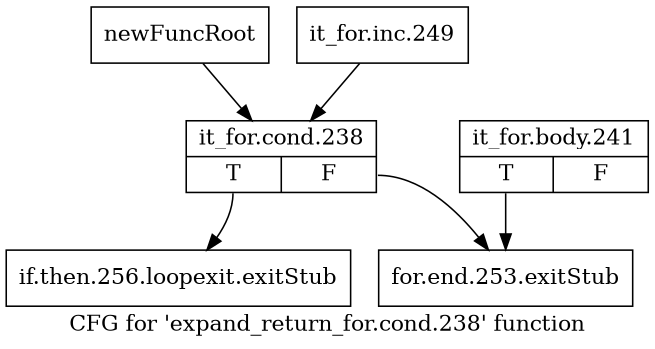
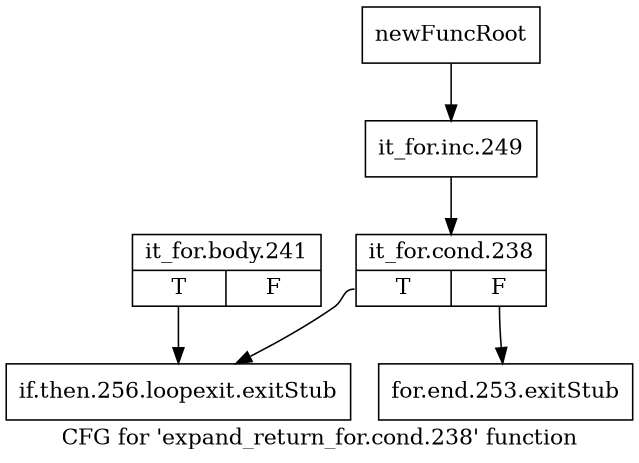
(222, 86) -> (451, 84)
(506, 214) -> (178, 327)
